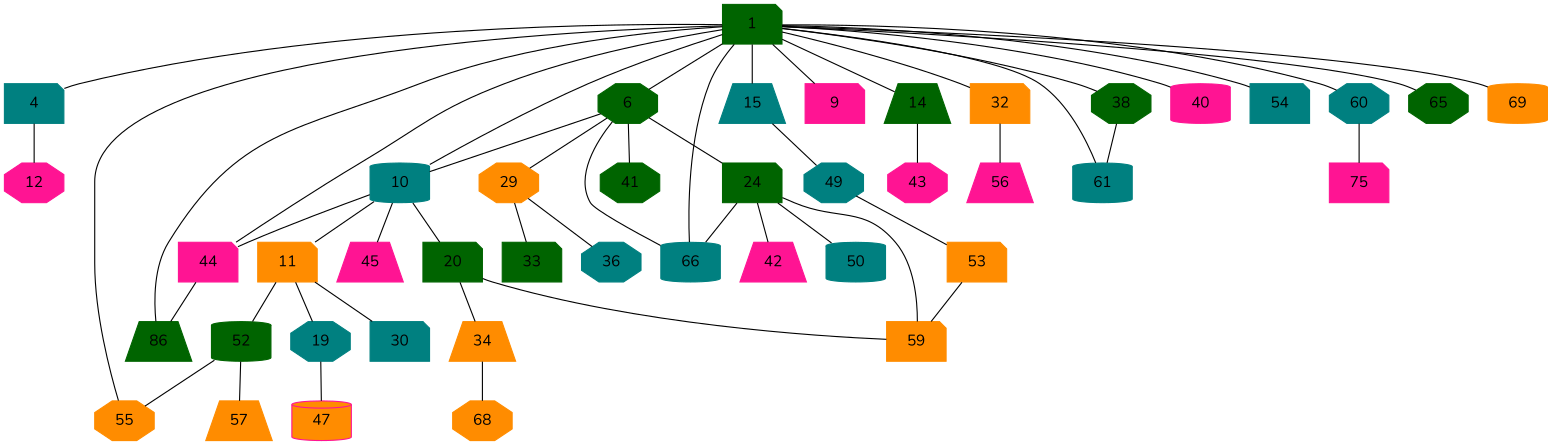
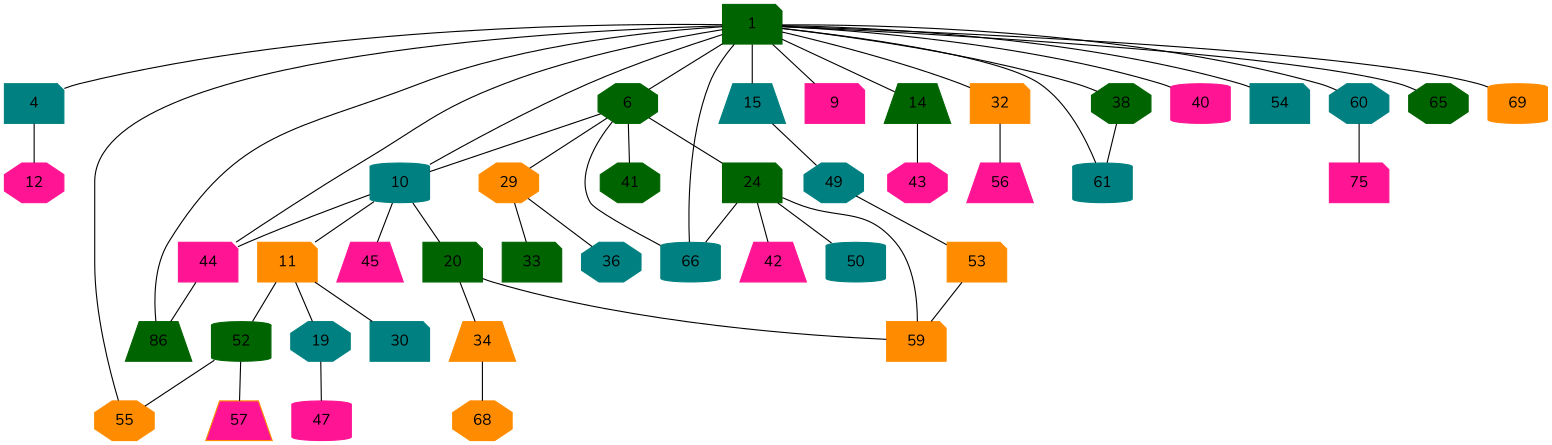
(239, 421) -> (239, 421)
(322, 421) -> (322, 421)
